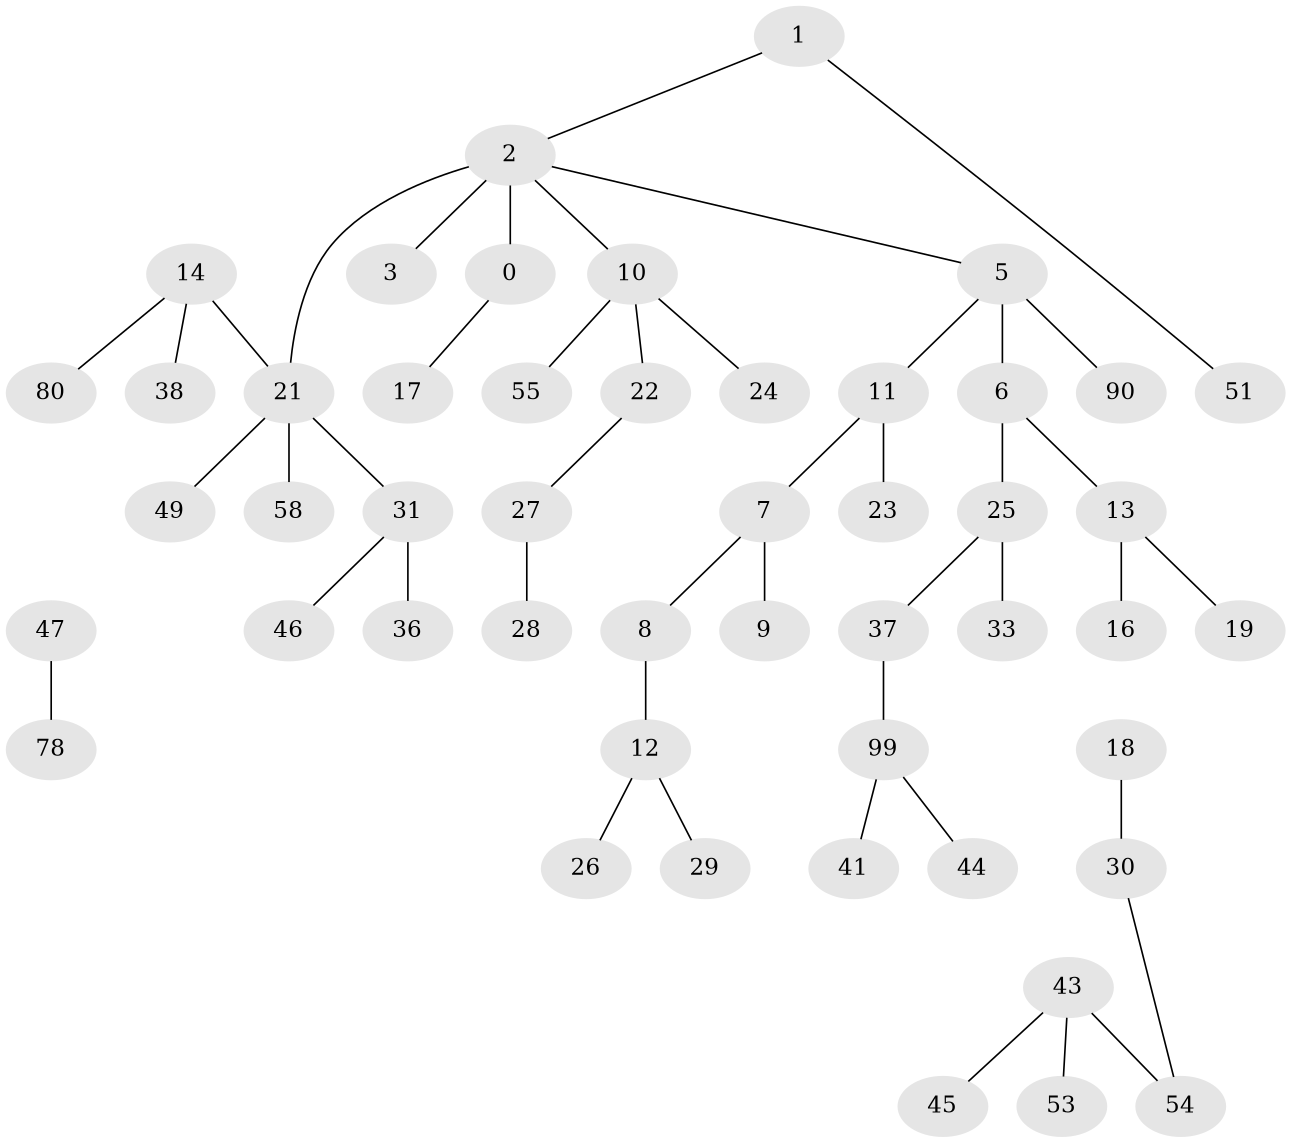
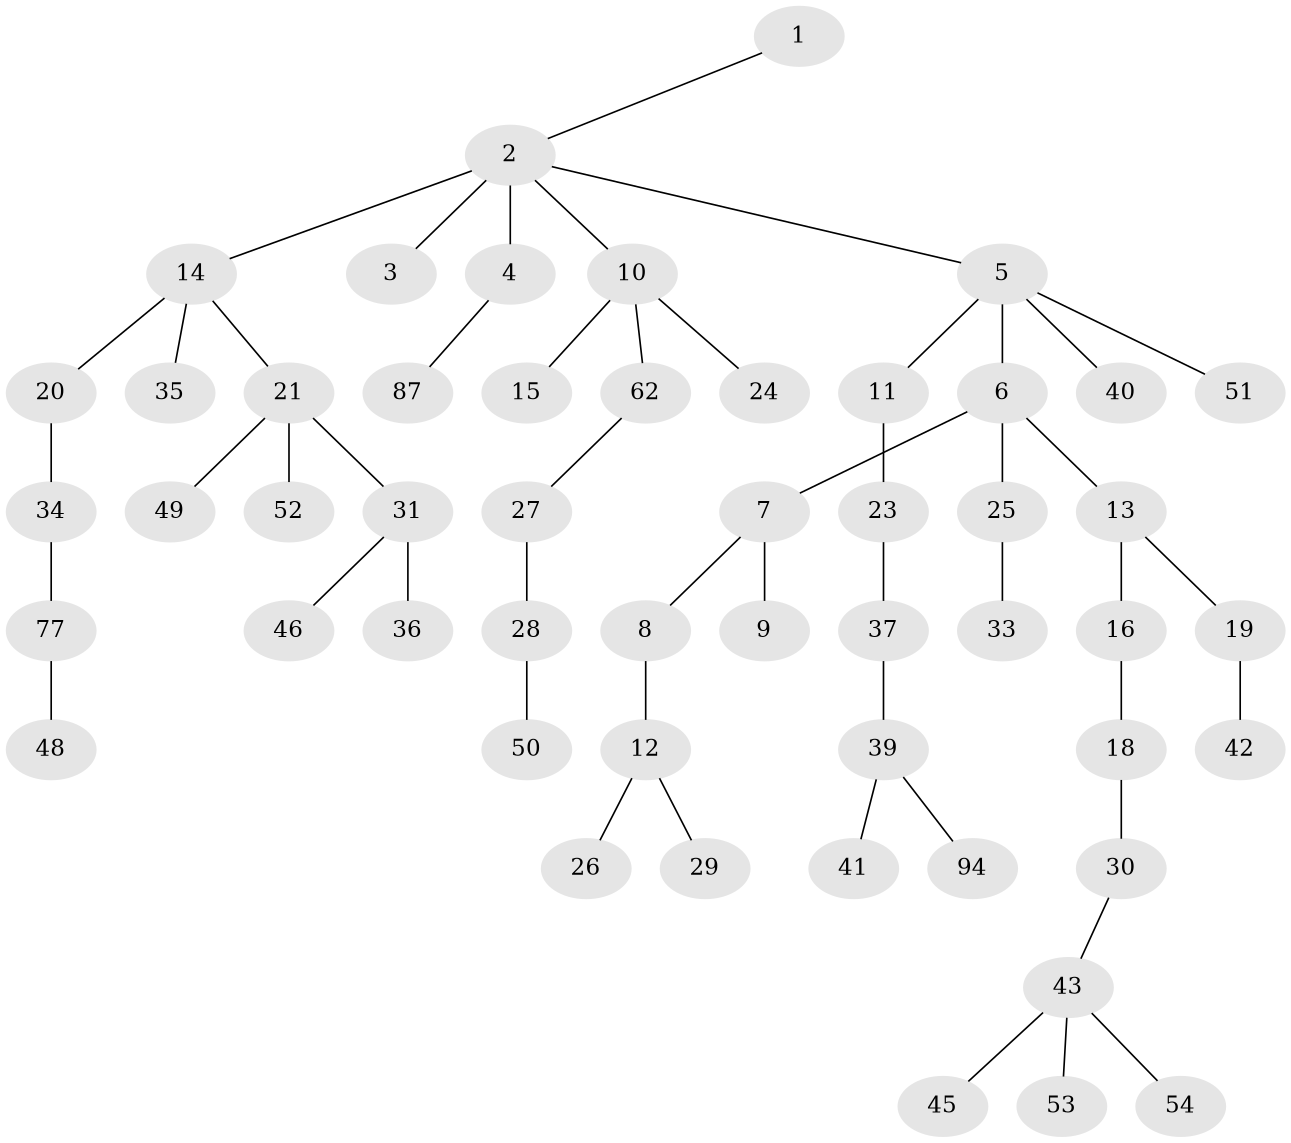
(1022, 213) -> (1121, 334)
(343, 233) -> (351, 215)
(510, 274) -> (510, 274)
(51, 393) -> (51, 393)
(170, 393) -> (170, 393)
(408, 393) -> (408, 393)
(527, 393) -> (527, 393)
(646, 393) -> (646, 393)
(1121, 393) -> (1121, 393)
(824, 452) -> (896, 446)
none -> (51, 512)
(289, 512) -> (289, 512)
(943, 571) -> (883, 572)
(51, 631) -> (51, 631)
none -> (1121, 690)
(51, 750) -> (51, 750)
none -> (527, 750)
(883, 750) -> (883, 750)
none -> (1240, 750)
(973, 869) -> (973, 869)
(1151, 988) -> (1095, 928)
